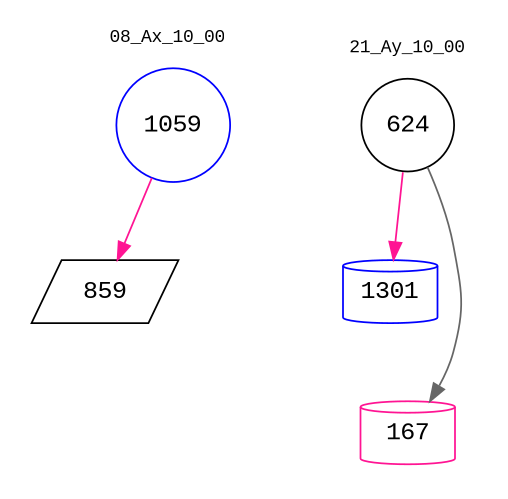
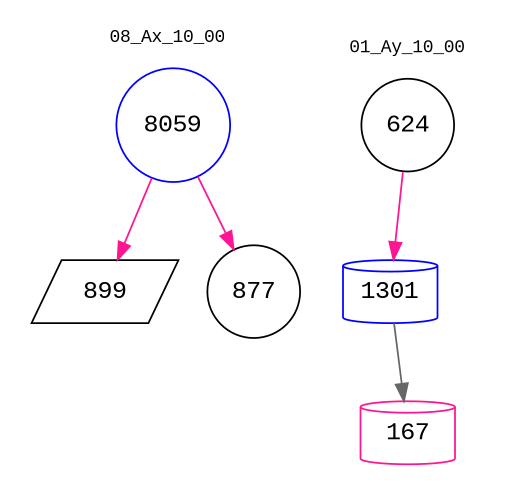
(408, 48) -> (408, 48)
(173, 125) -> (173, 125)
(459, 276) -> (398, 354)
(105, 292) -> (105, 292)
none -> (254, 292)
